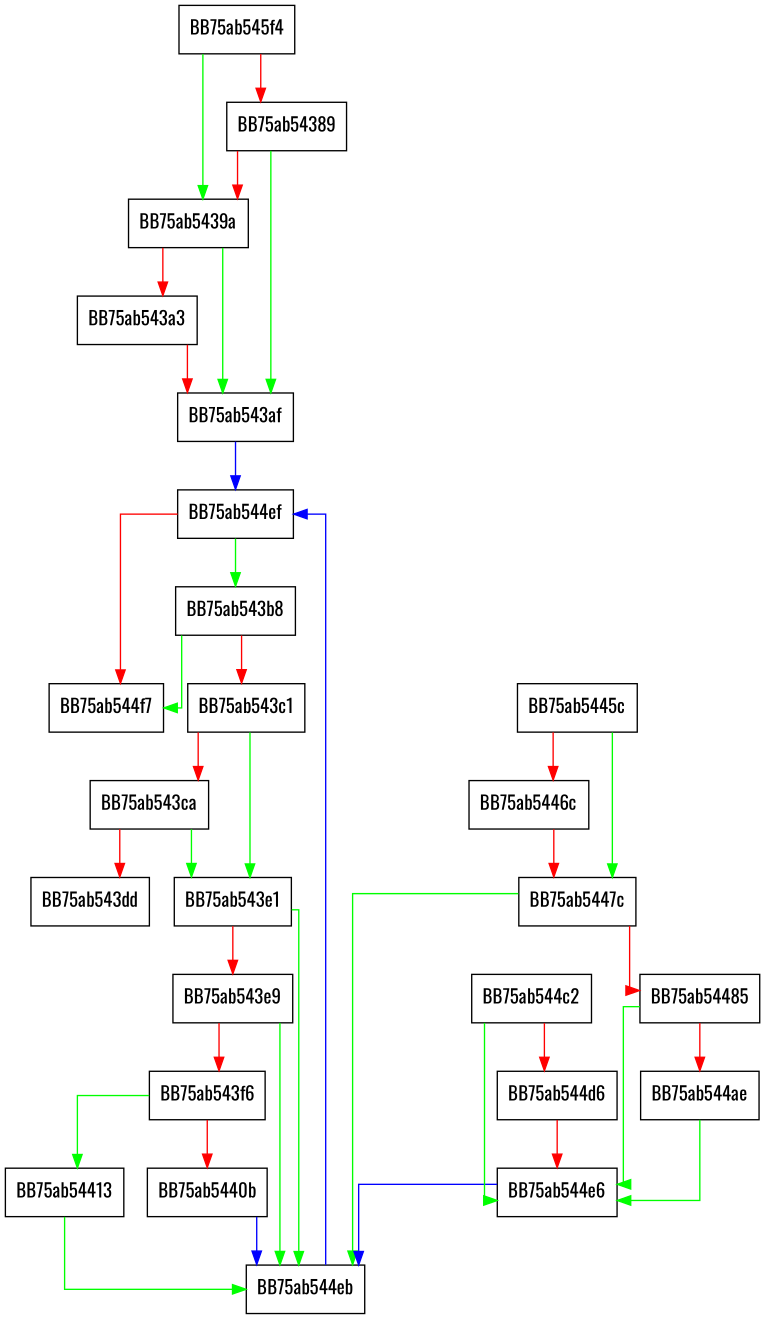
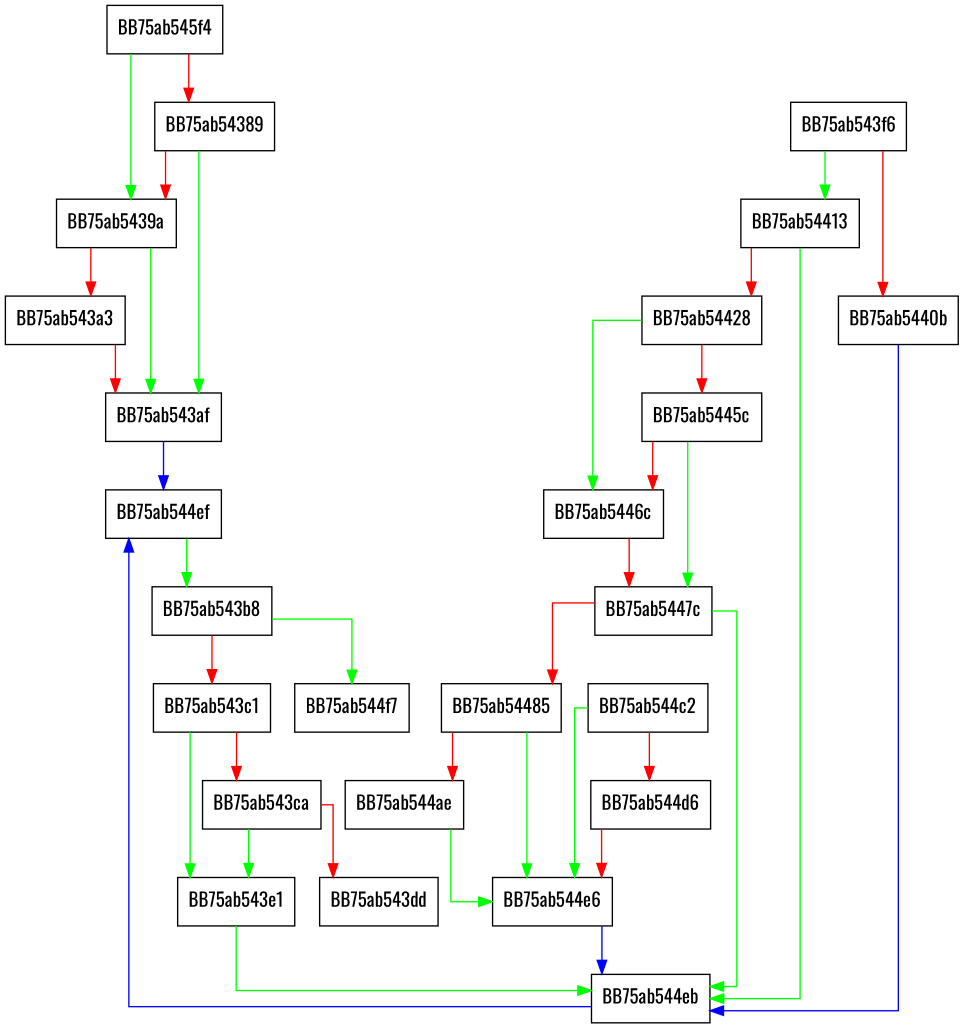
none -> (702, 320)
(120, 563) -> none
(233, 999) -> none
